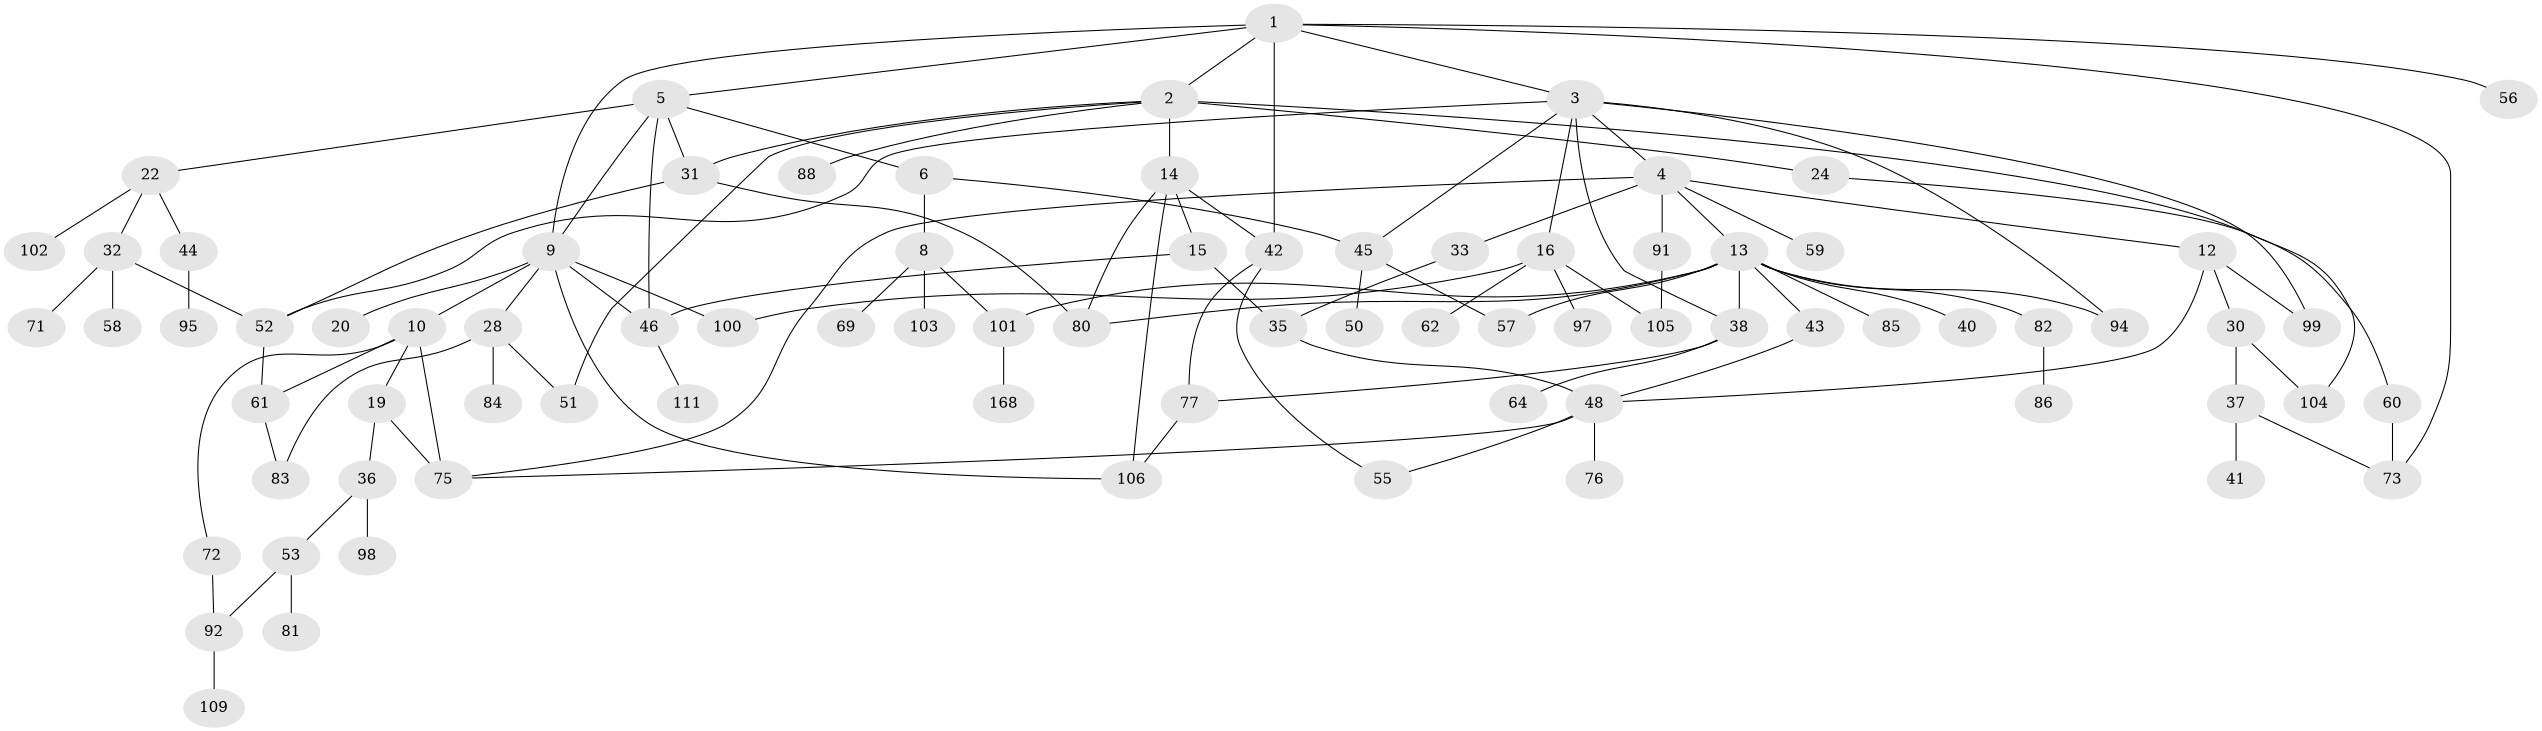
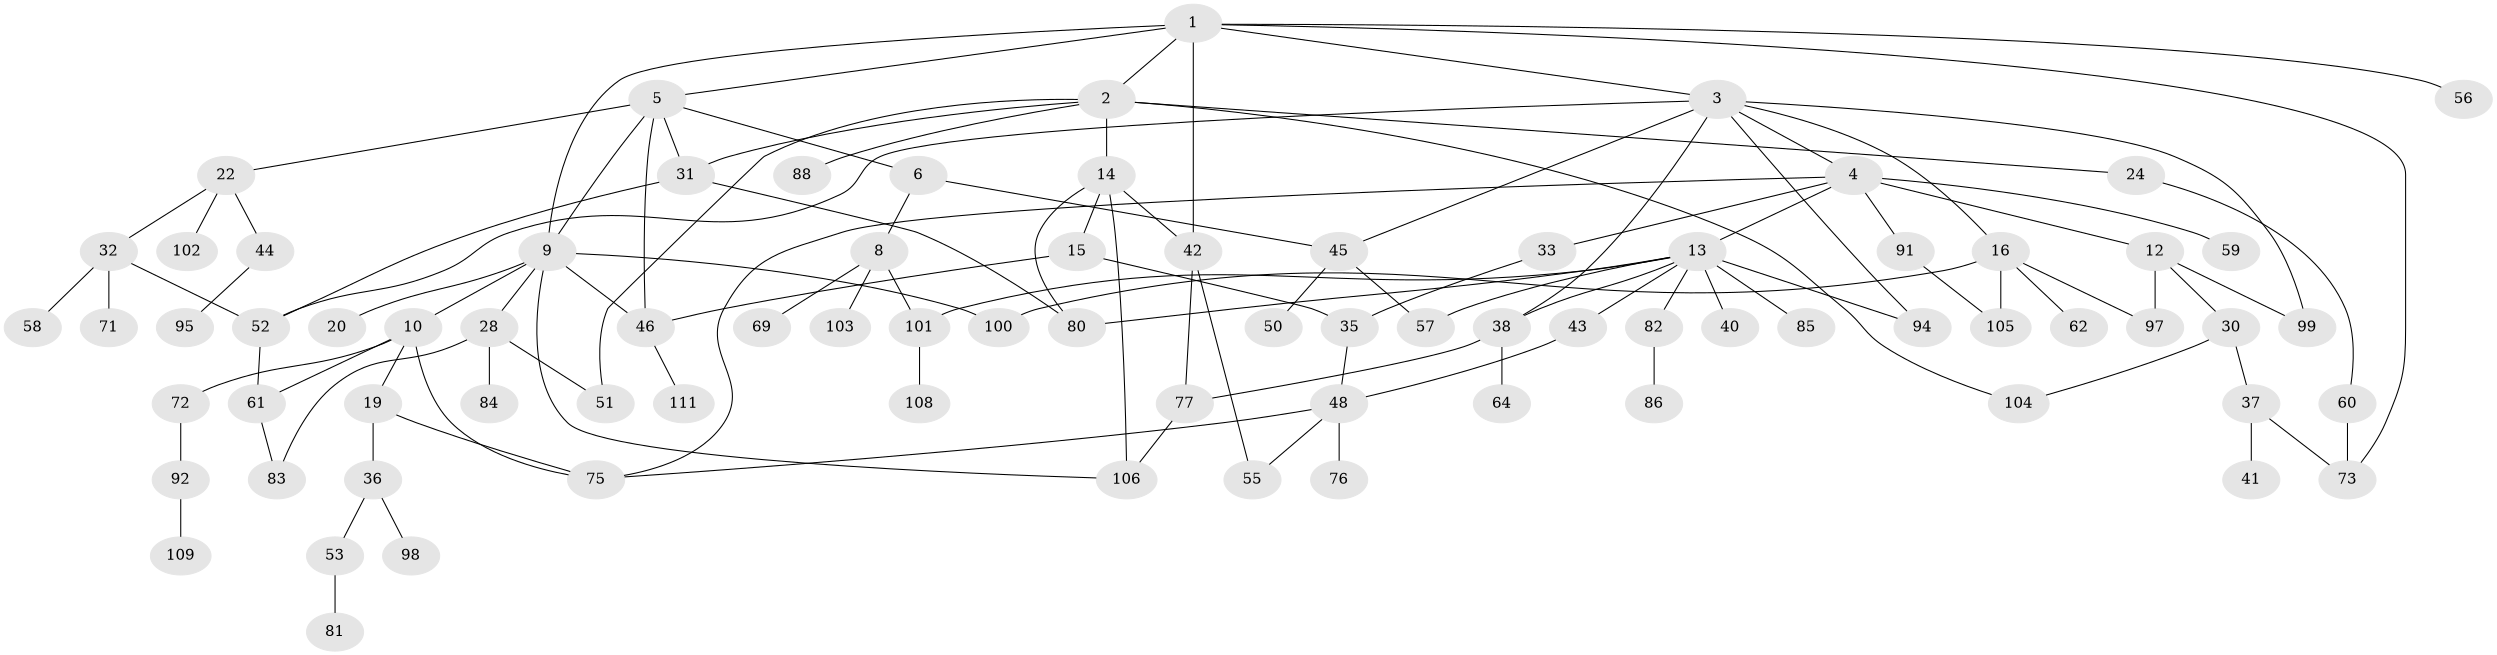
(1937, 381) -> (2155, 290)
(1004, 404) -> (920, 404)
(253, 594) -> none
